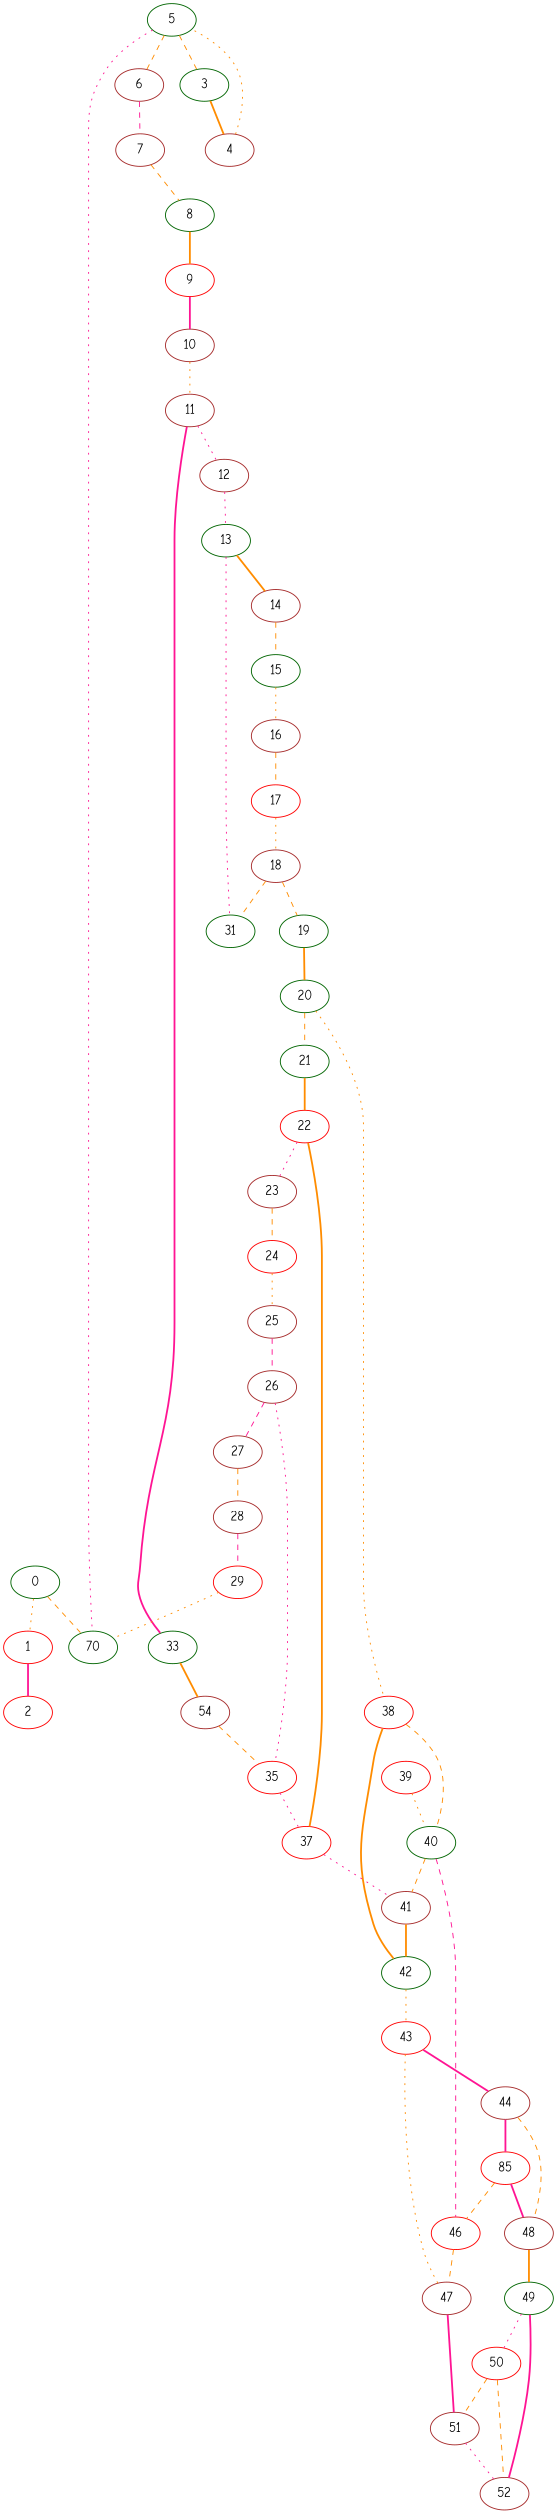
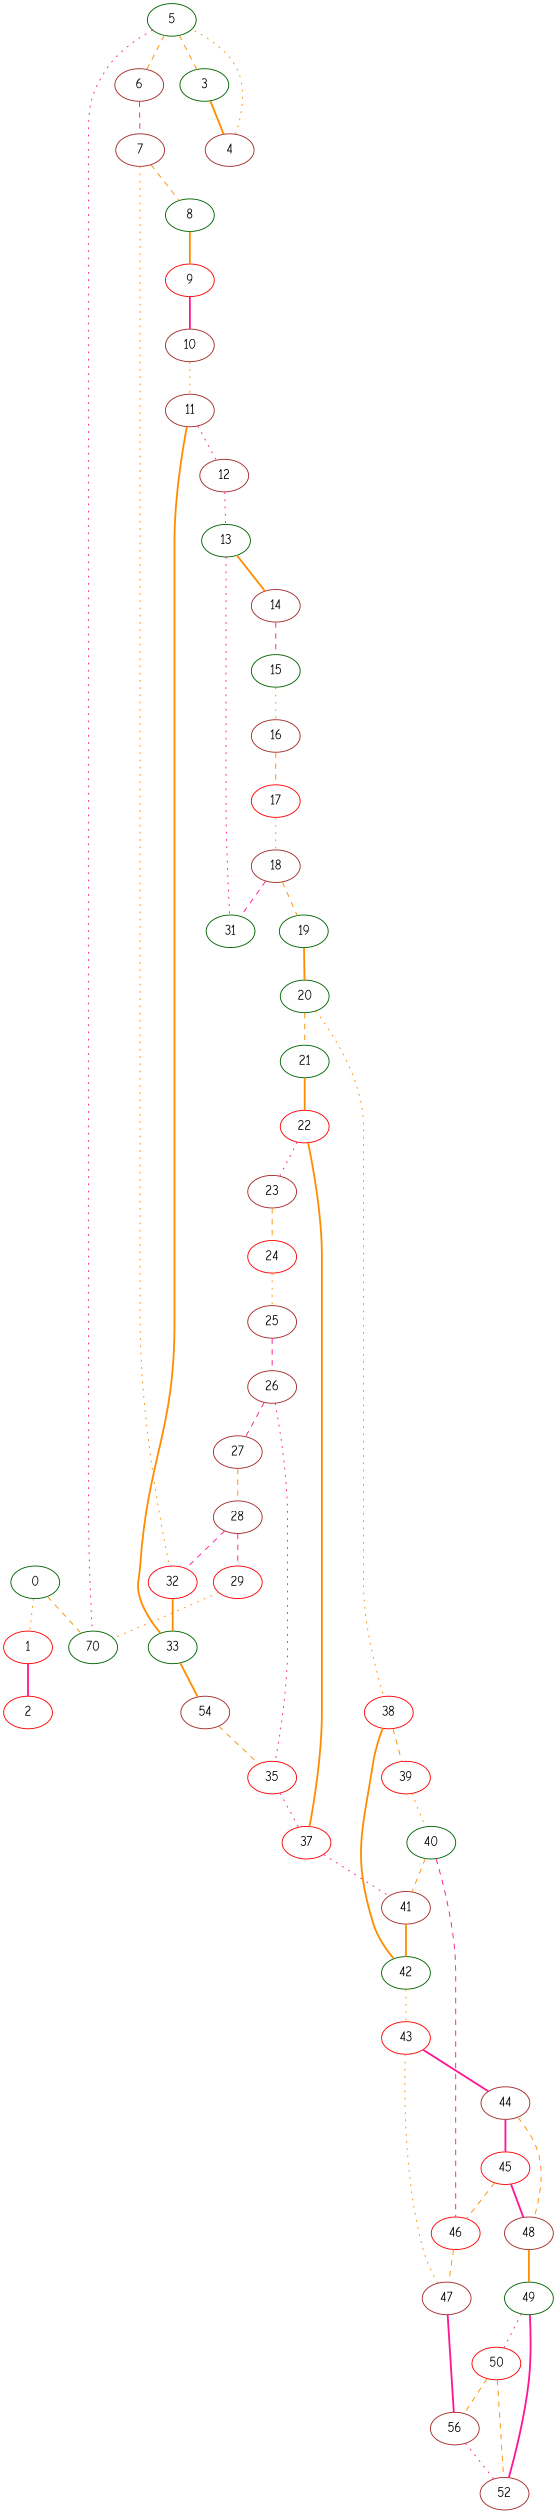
(276, 638) -> (276, 638)
(253, 899) -> (253, 899)
(175, 1034) -> (175, 1034)
none -> (173, 1582)
(441, 1769) -> (397, 1745)
(505, 2168) -> (505, 2168)
(455, 2429) -> (455, 2429)
